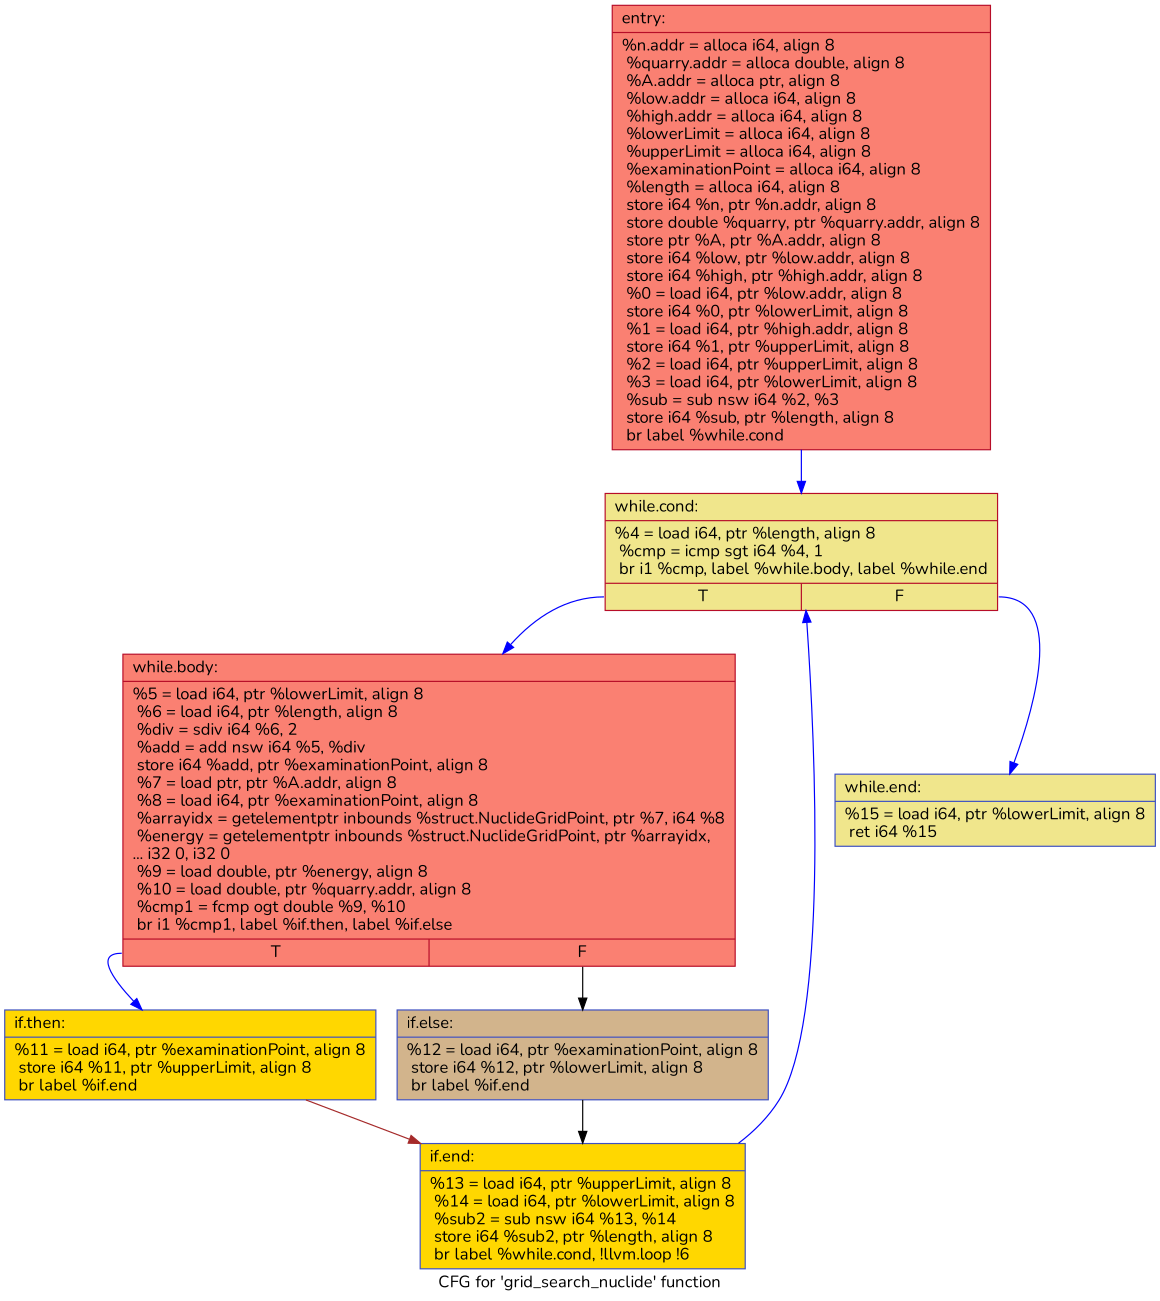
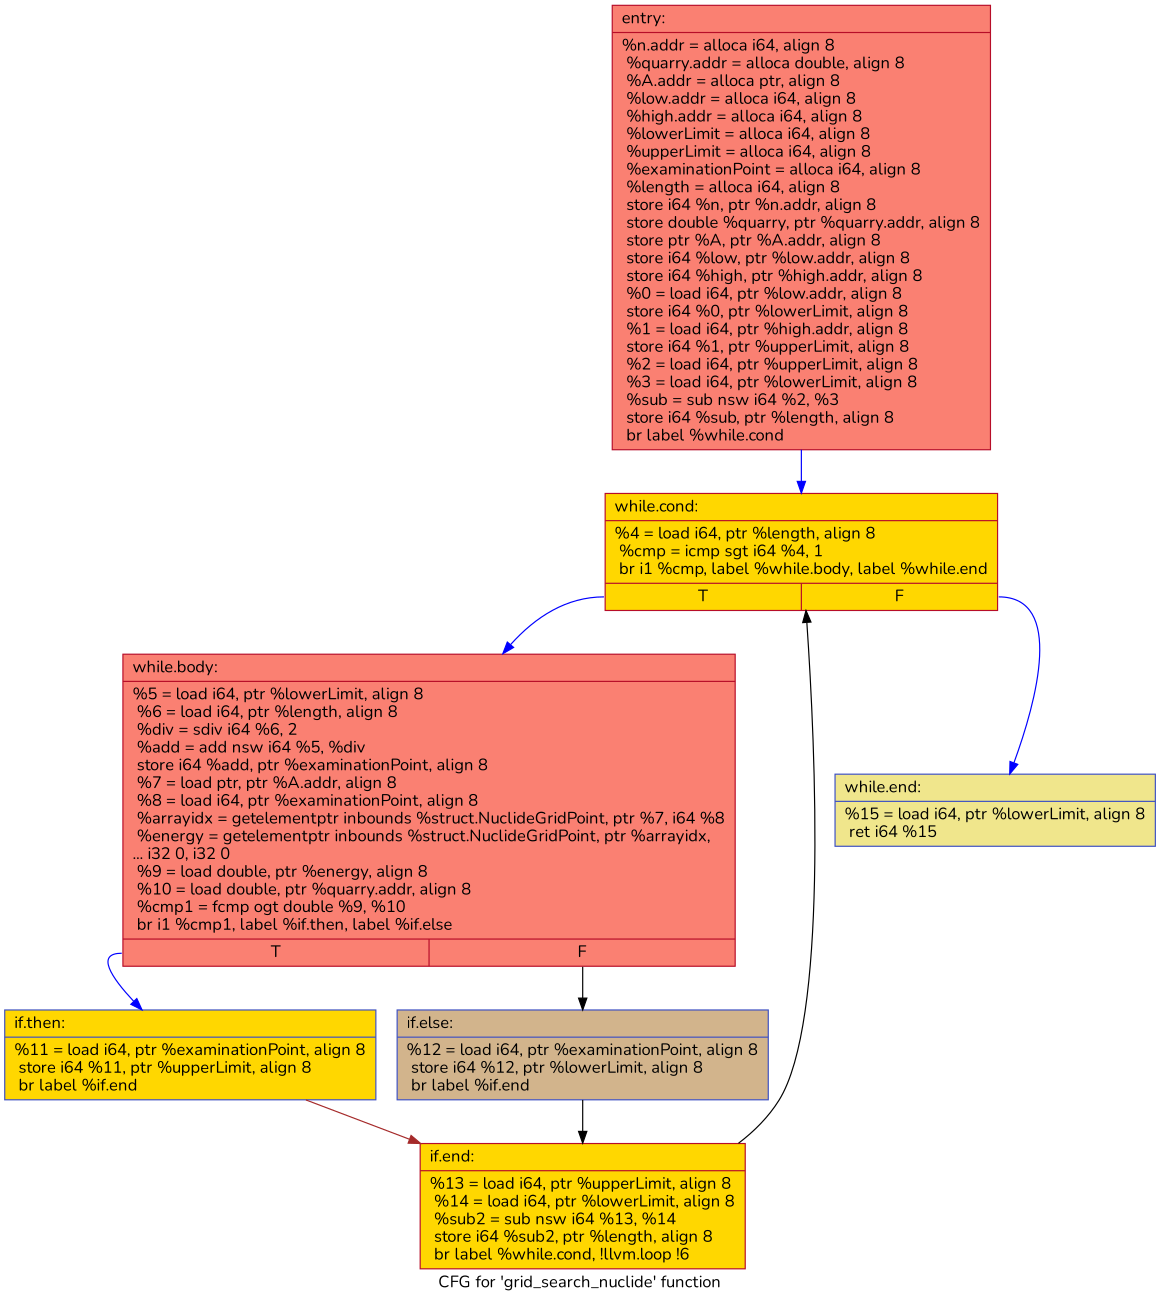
(801, 552) -> (801, 552)
(814, 893) -> (814, 893)
(583, 1206) -> (583, 1206)
